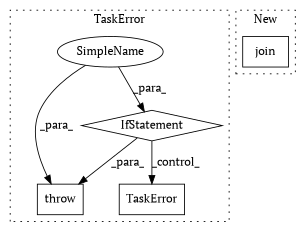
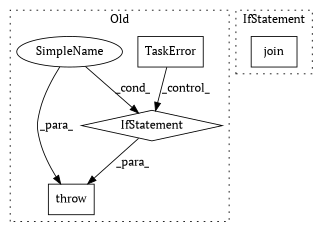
(120, 20) -> (120, 20)
(266, 20) -> (274, 20)
(150, 89) -> (133, 89)
(152, 158) -> (162, 85)
